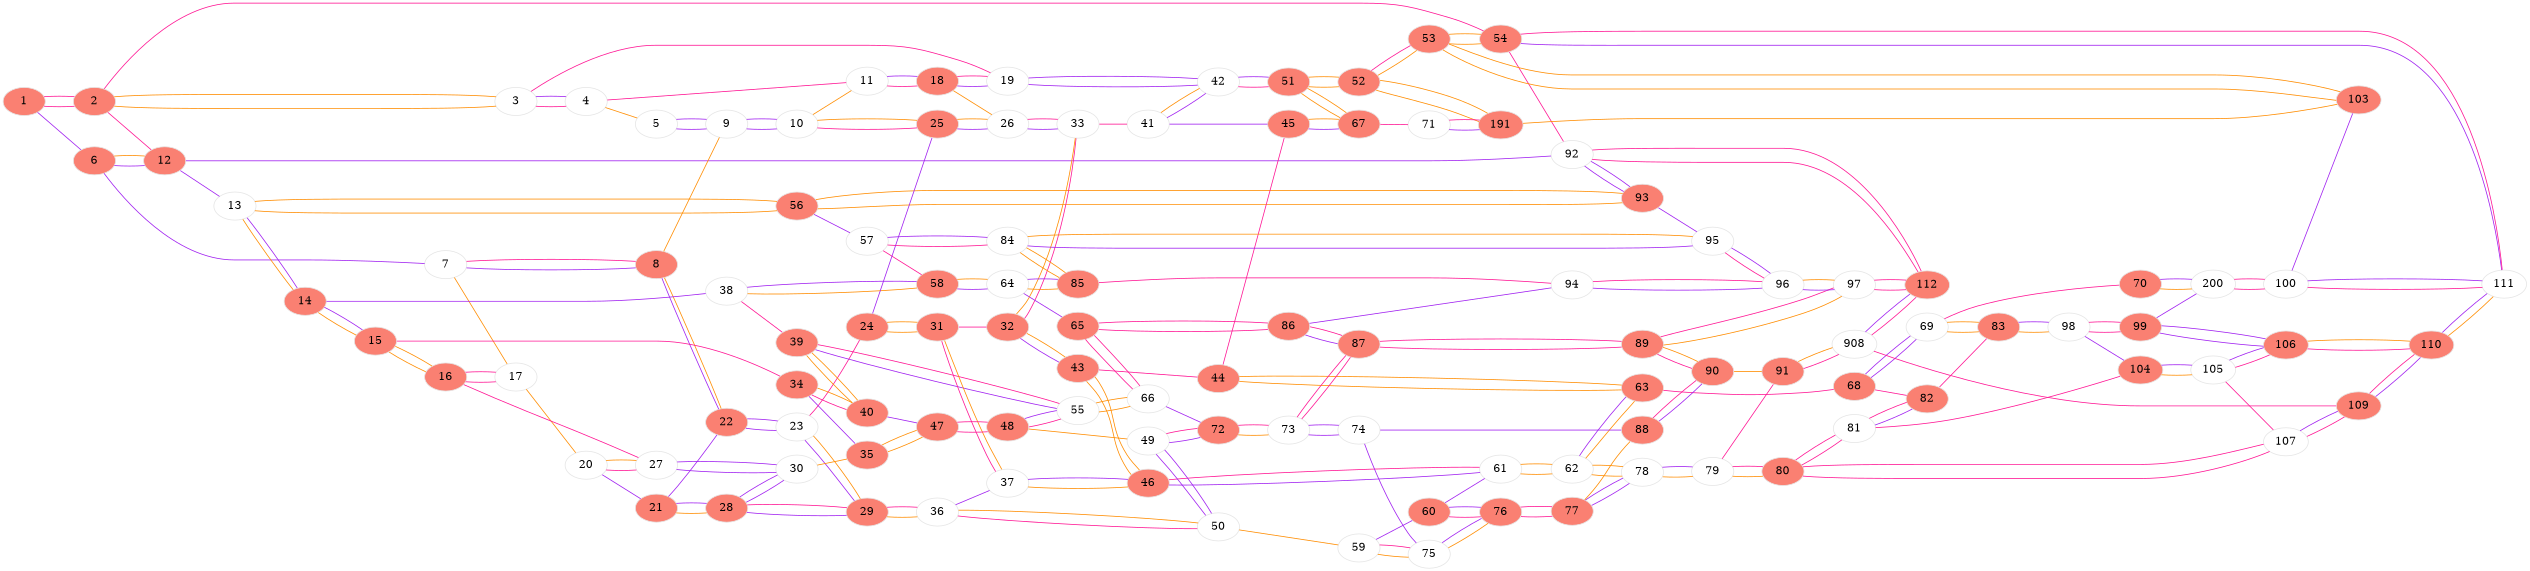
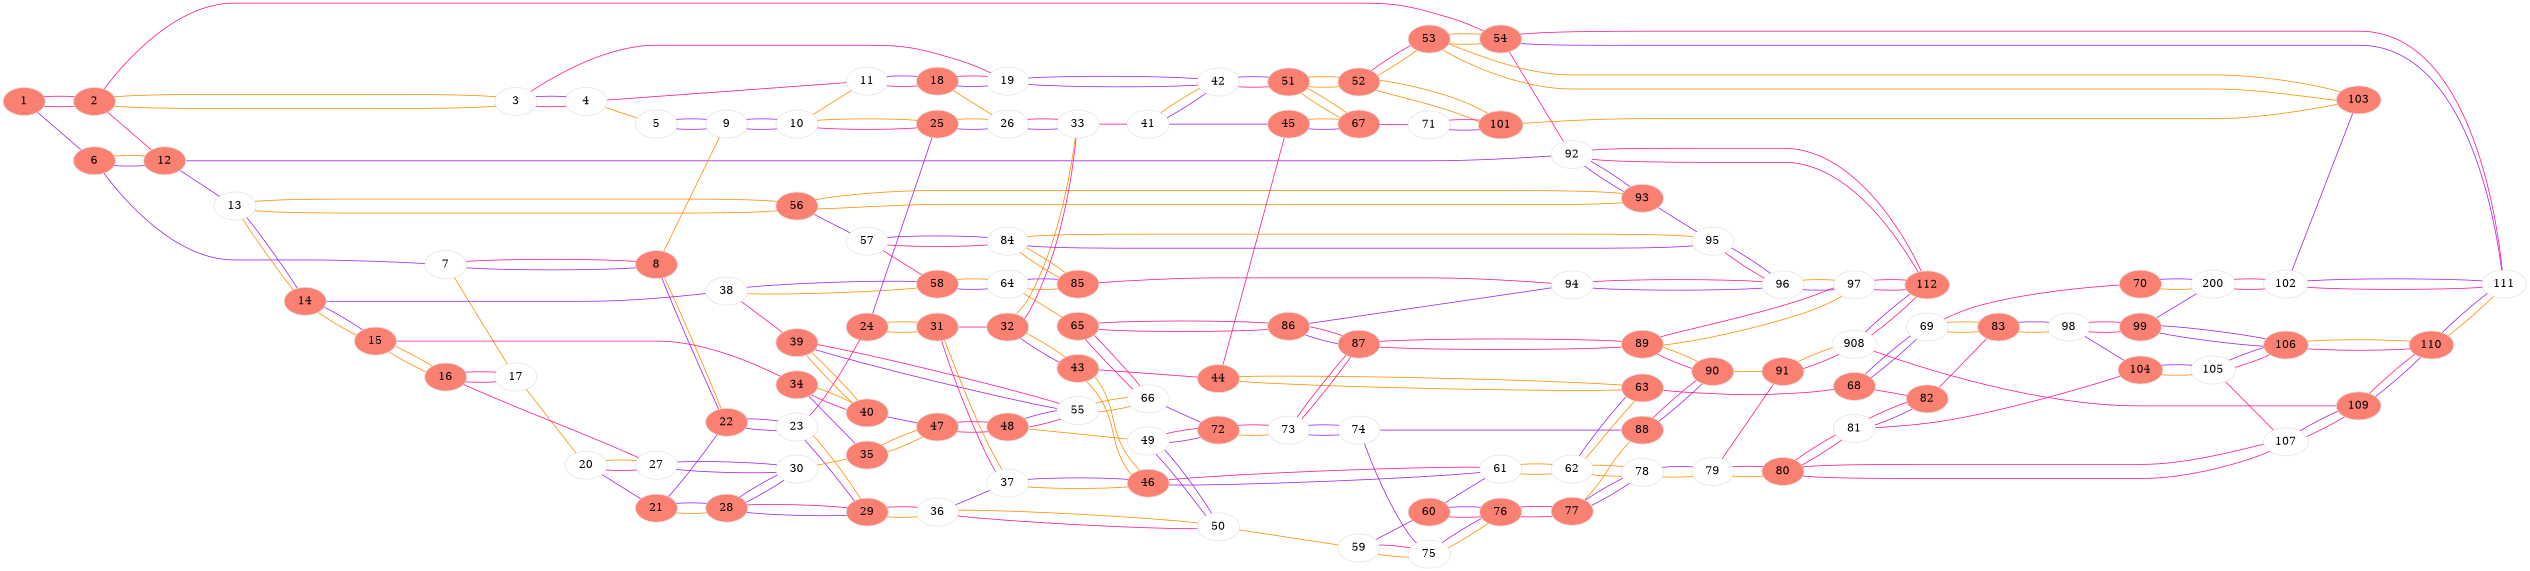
(1501, 125) -> (1501, 125)
(2286, 284) -> (2286, 284)
(1043, 305) -> (1043, 305)
